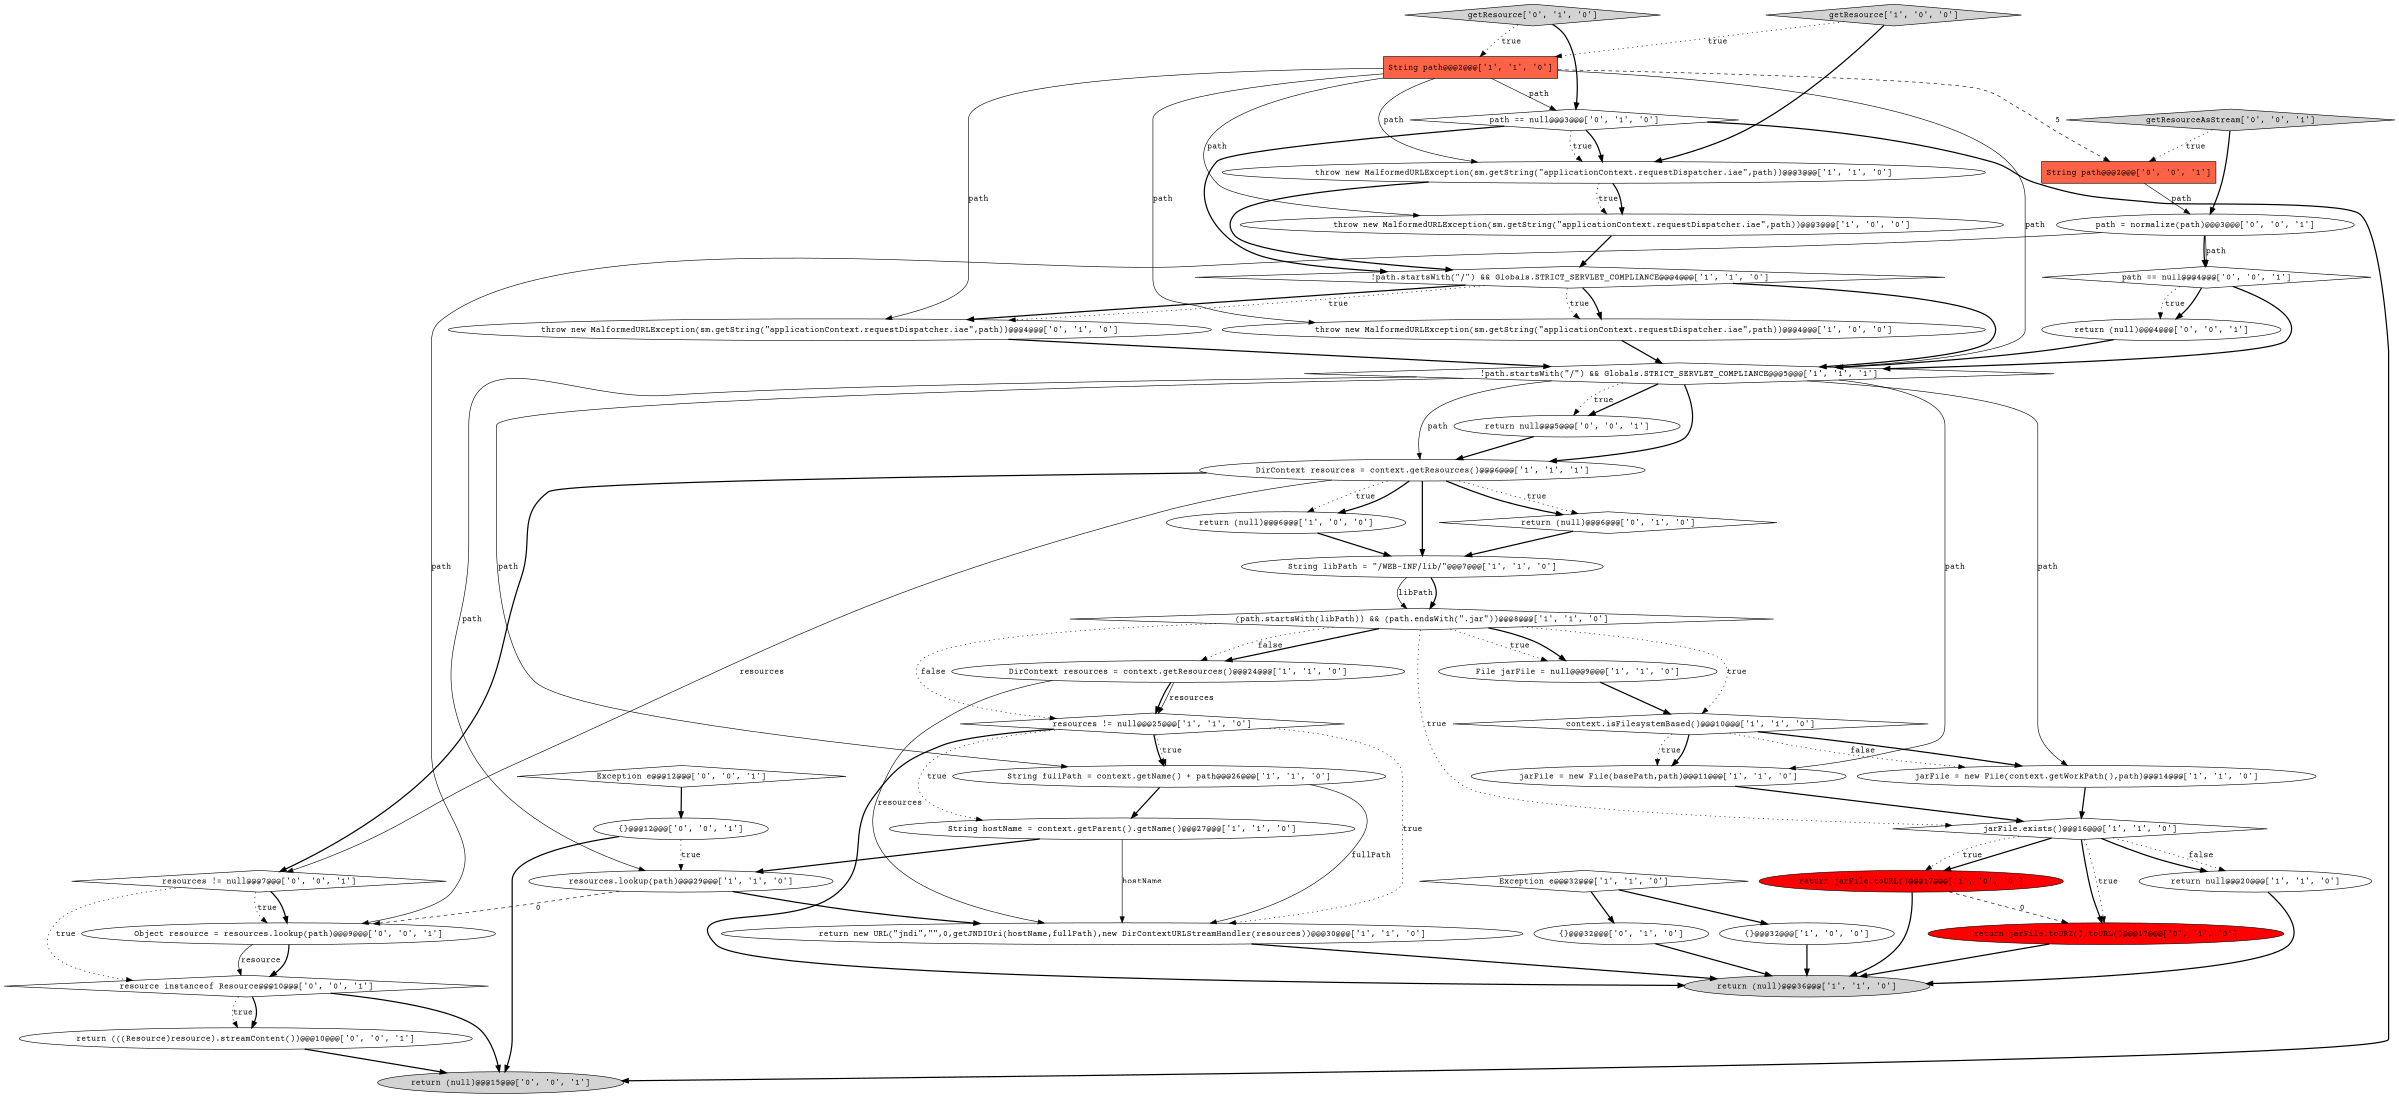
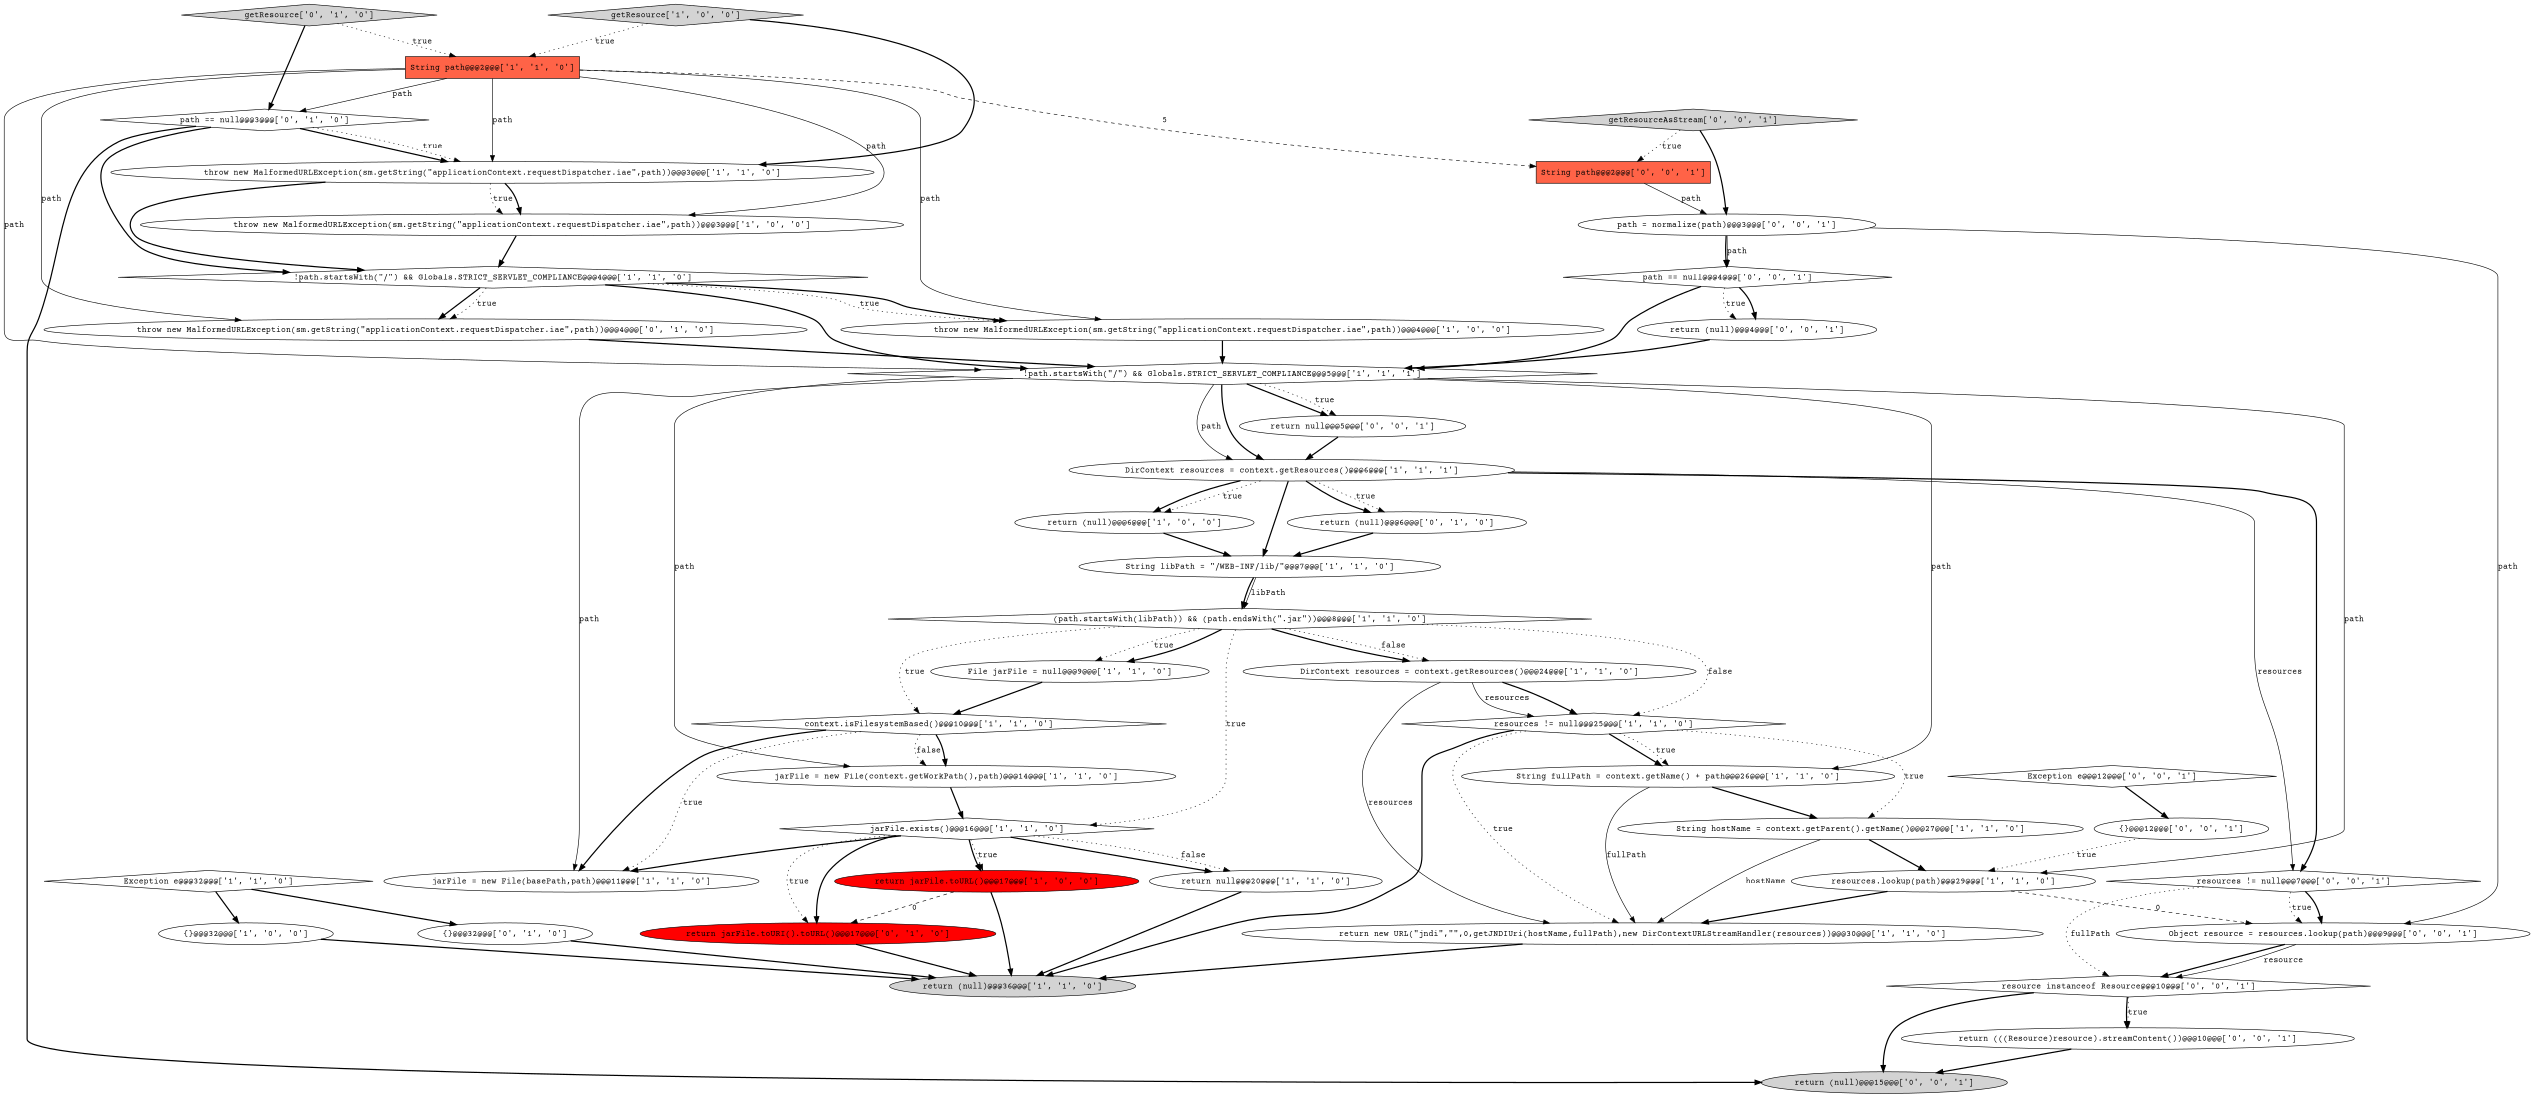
(1608, 523) -> (1407, 523)
(1876, 803) -> (769, 851)
(512, 913) -> none
(66, 934) -> (2091, 934)
